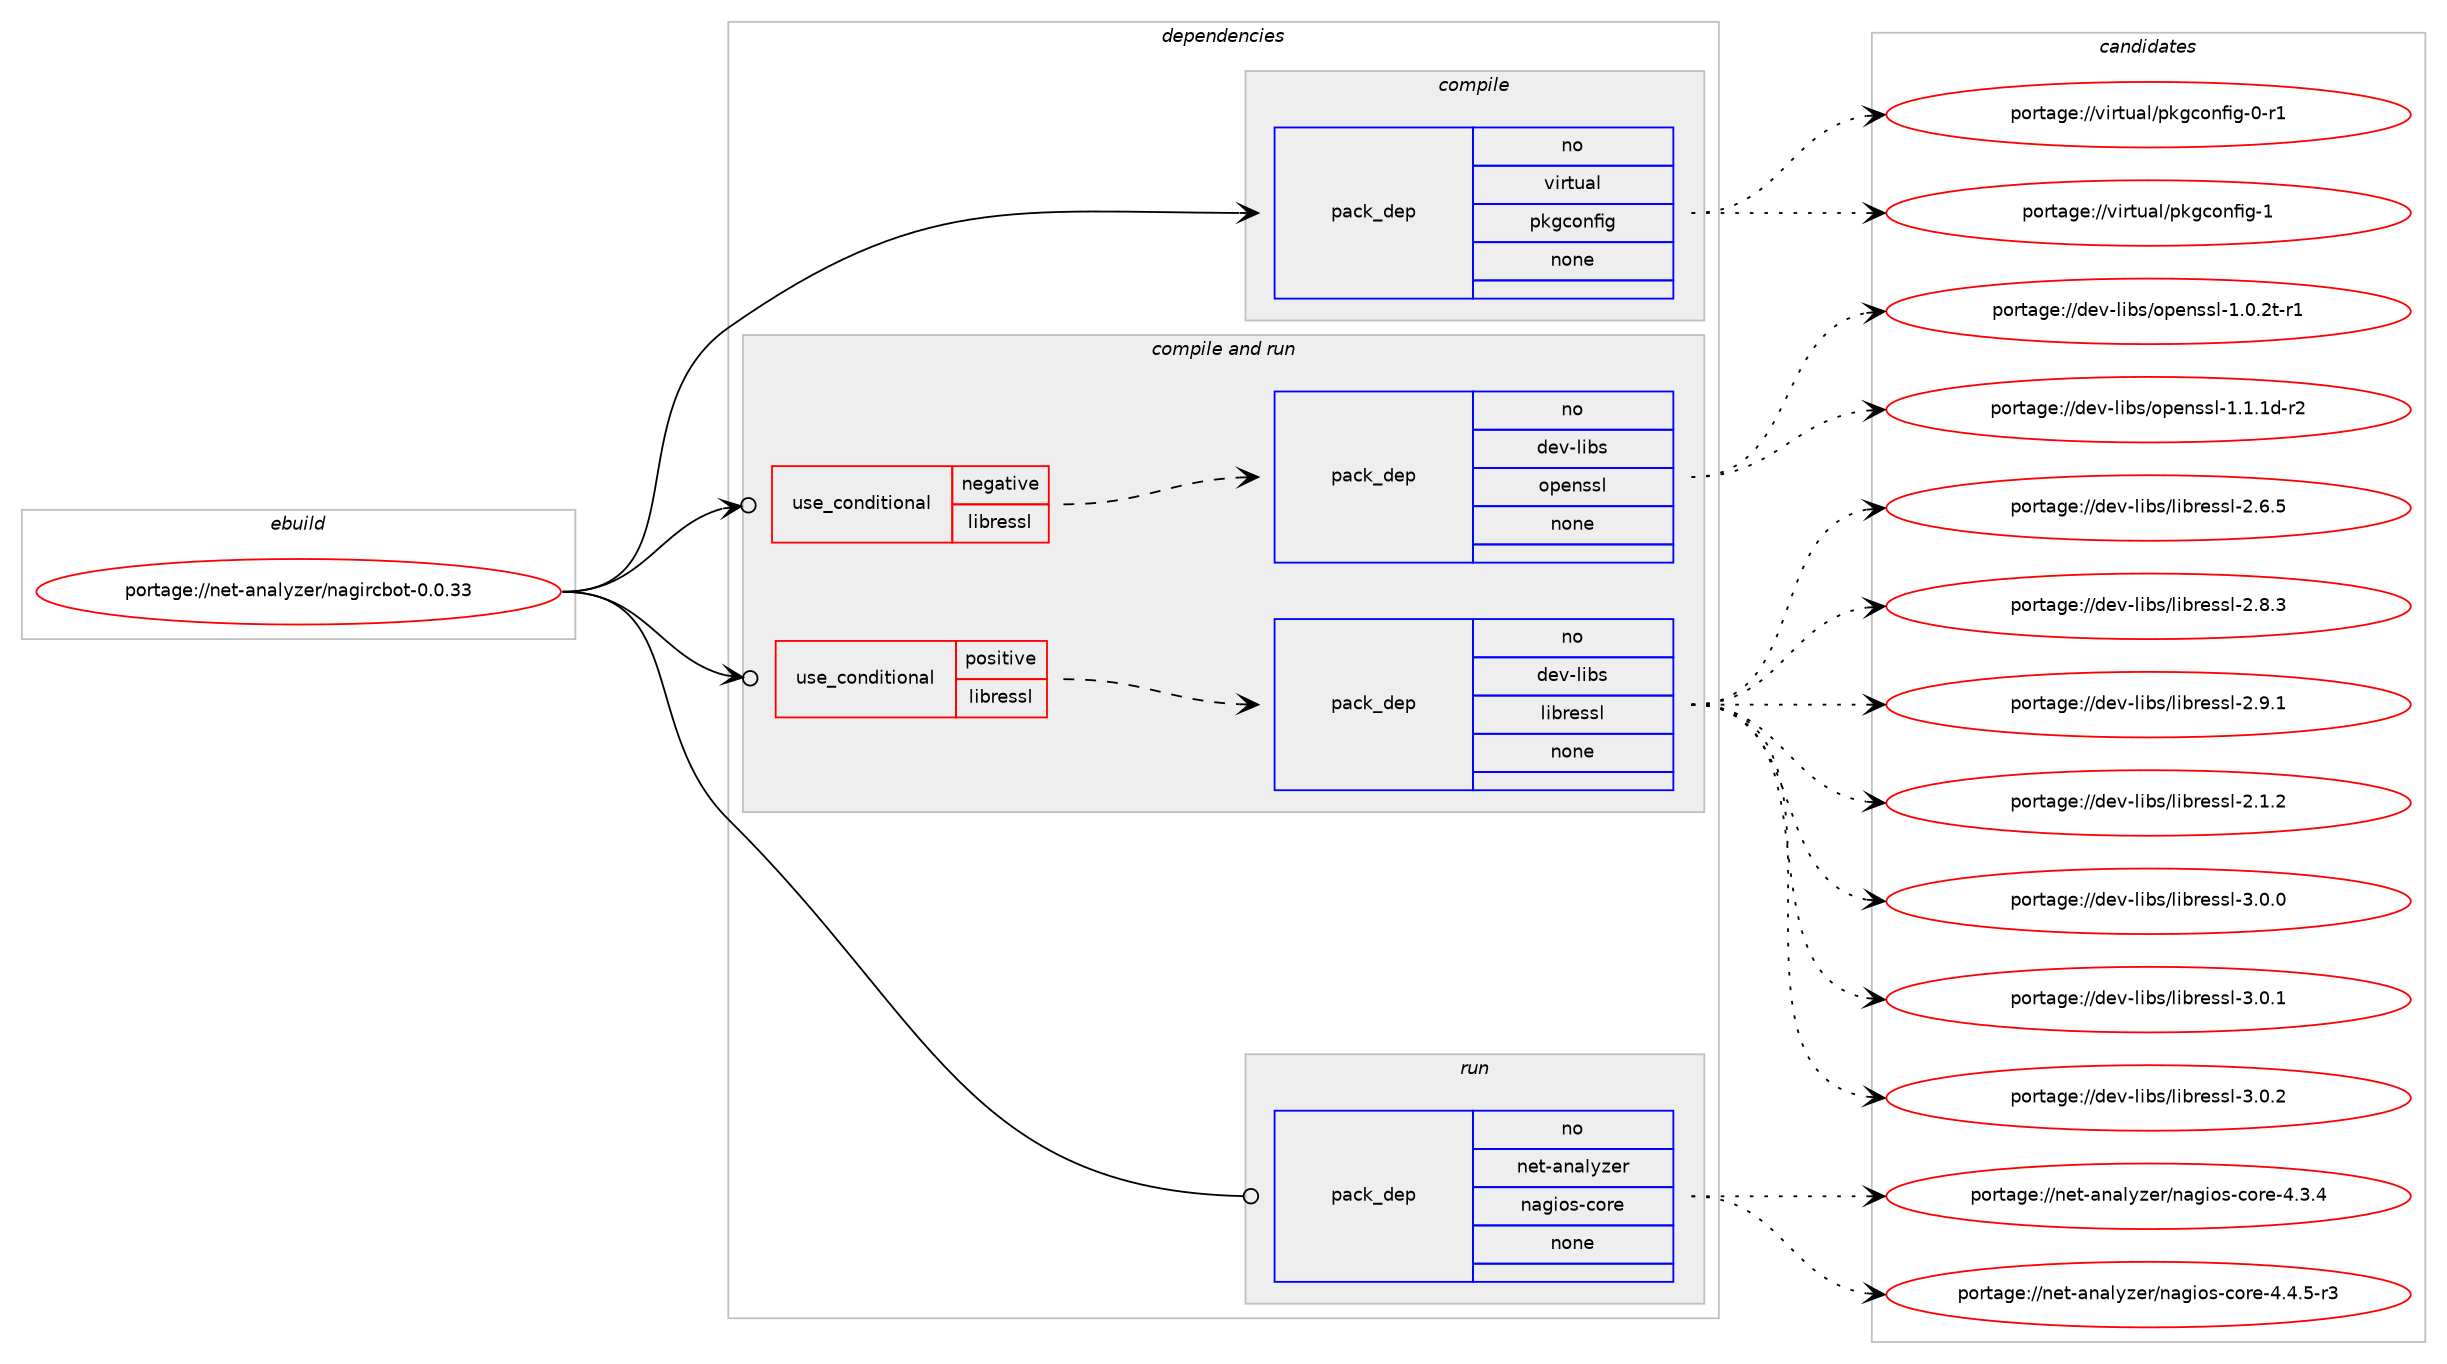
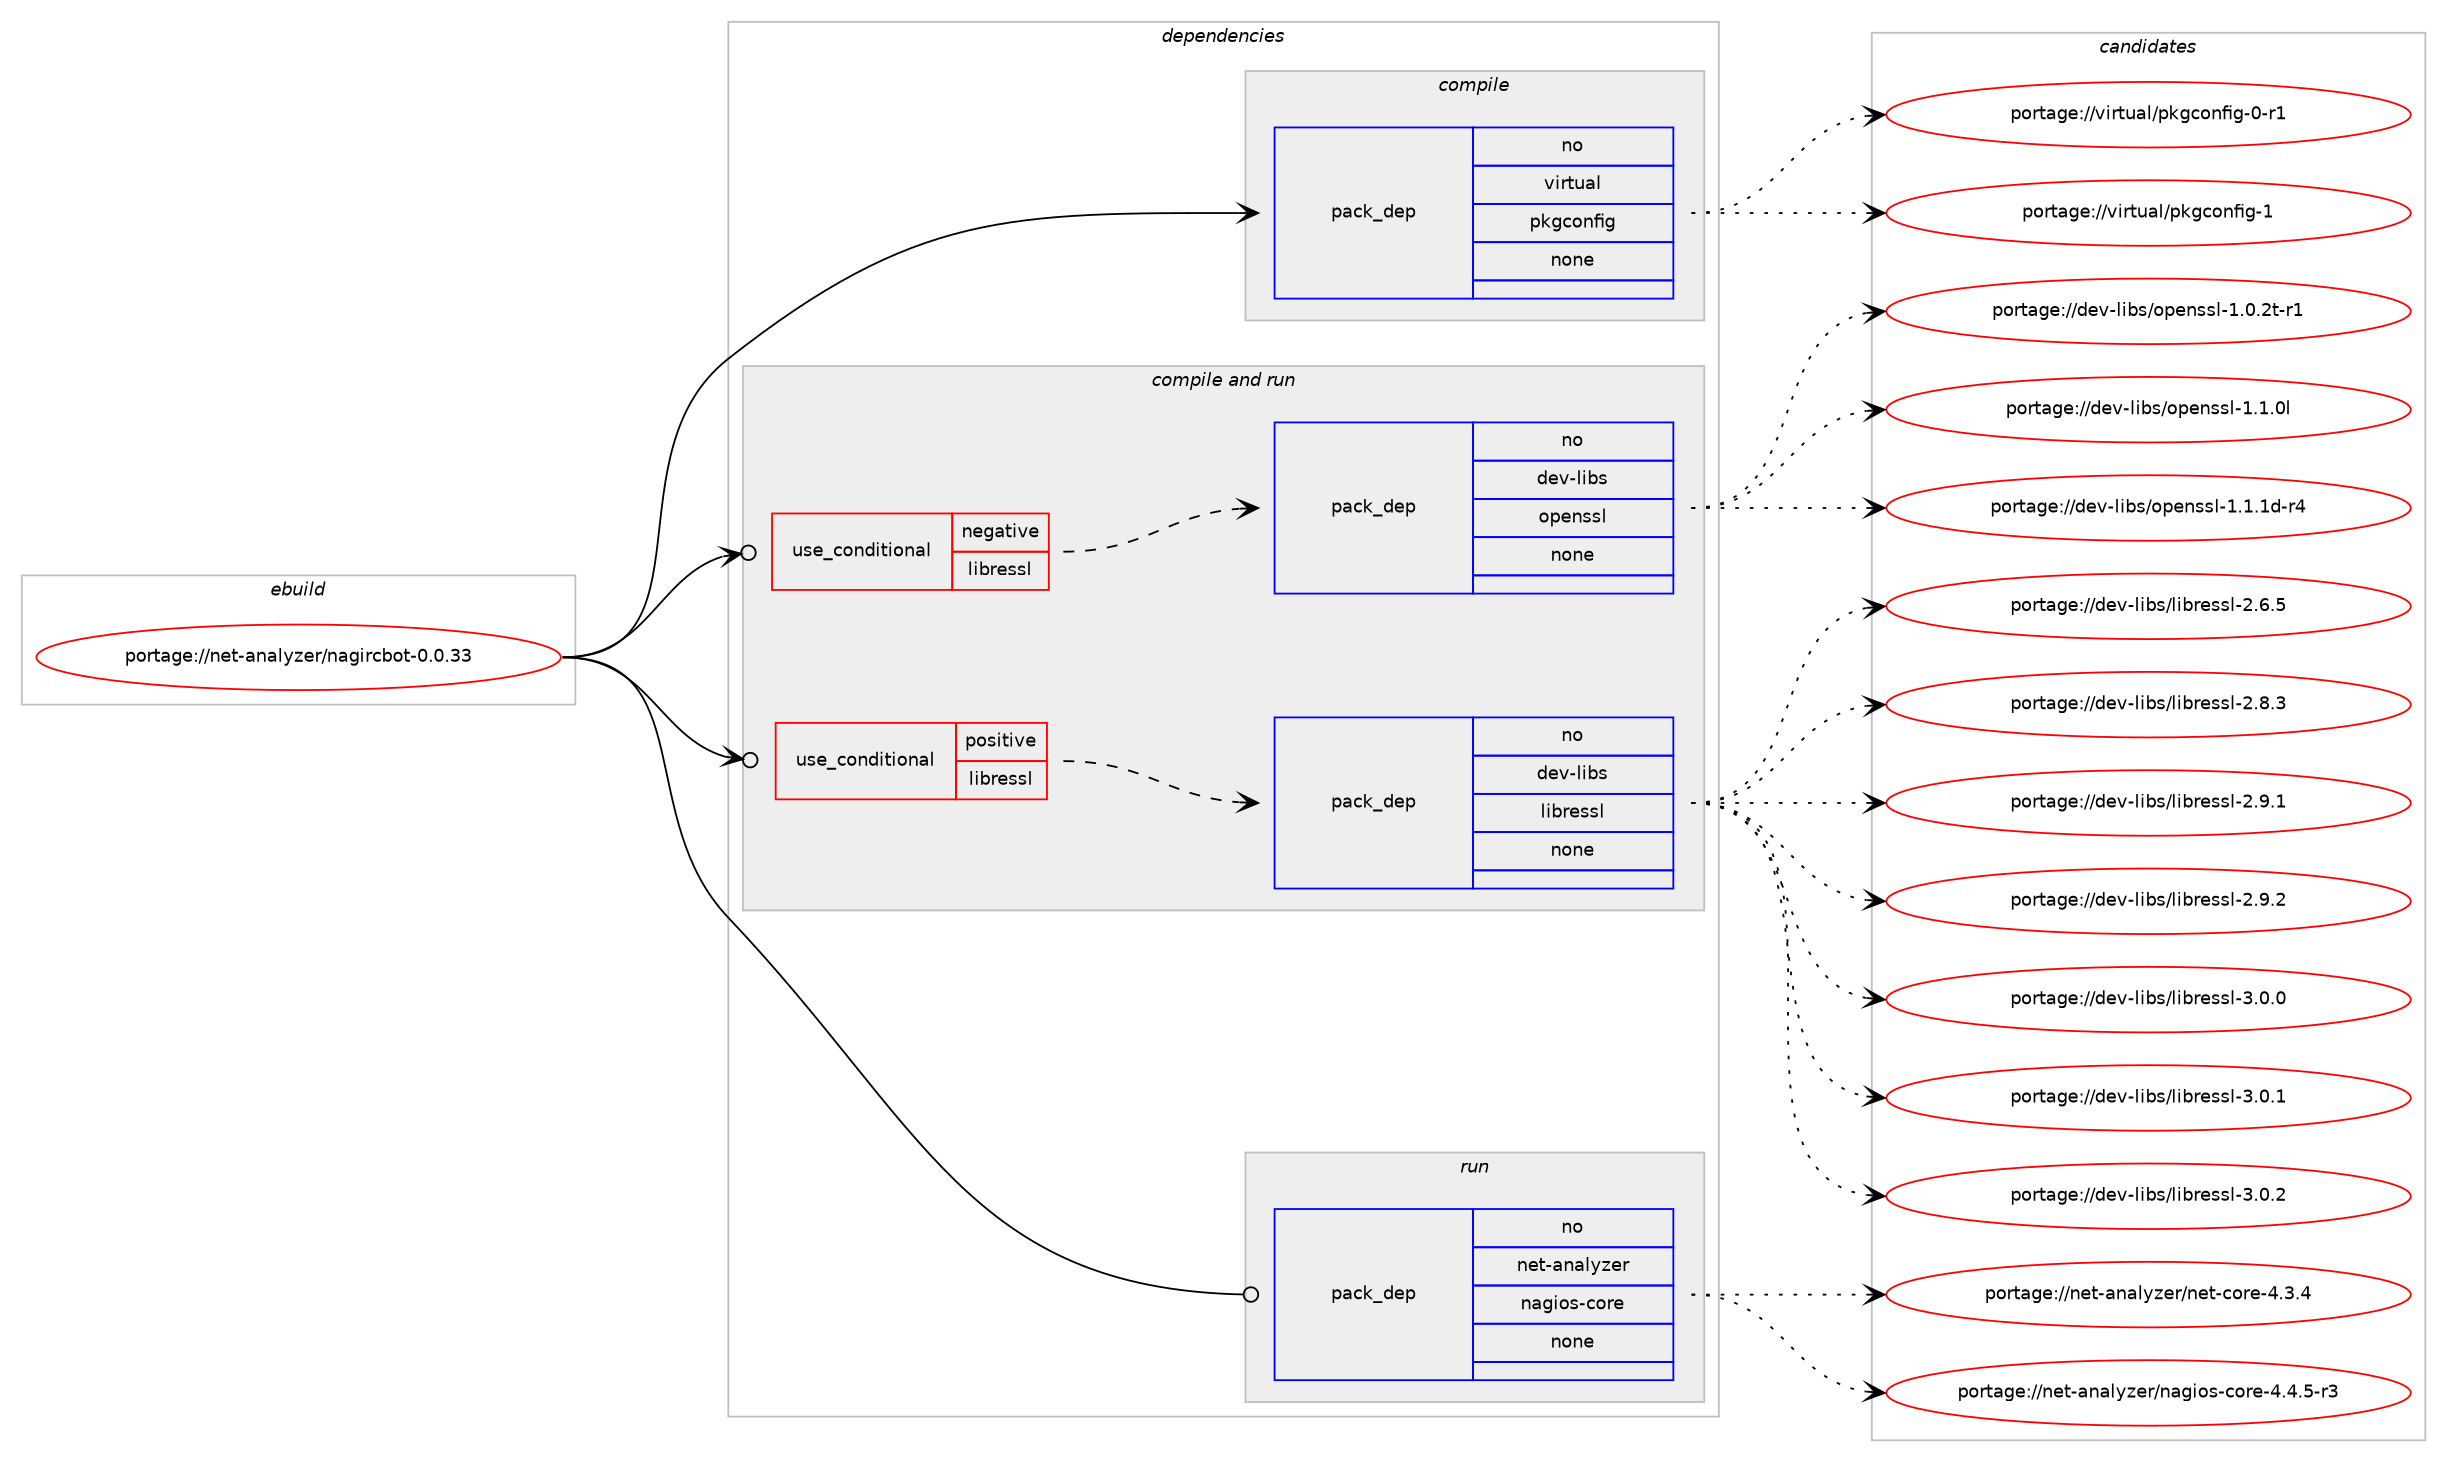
none -> (2149, 410)
(2149, 410) -> (2149, 508)
(2149, 803) -> (2149, 901)
(2149, 1196) -> (2149, 1295)
